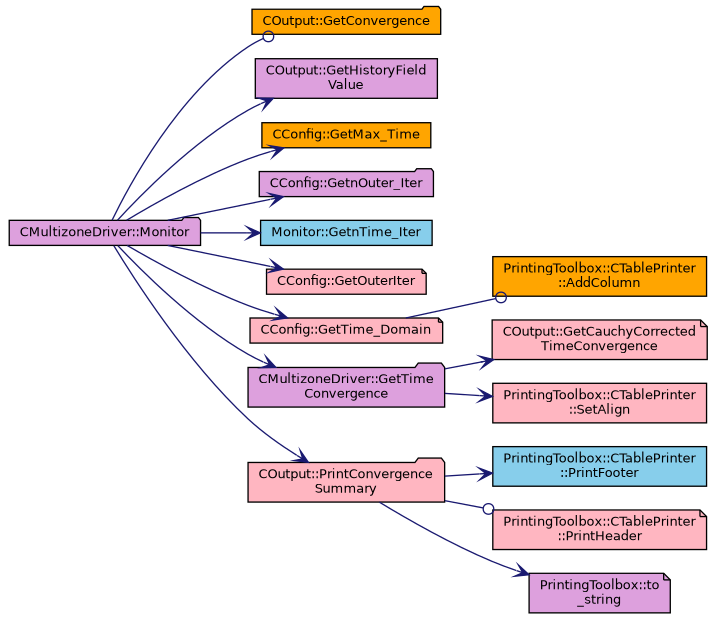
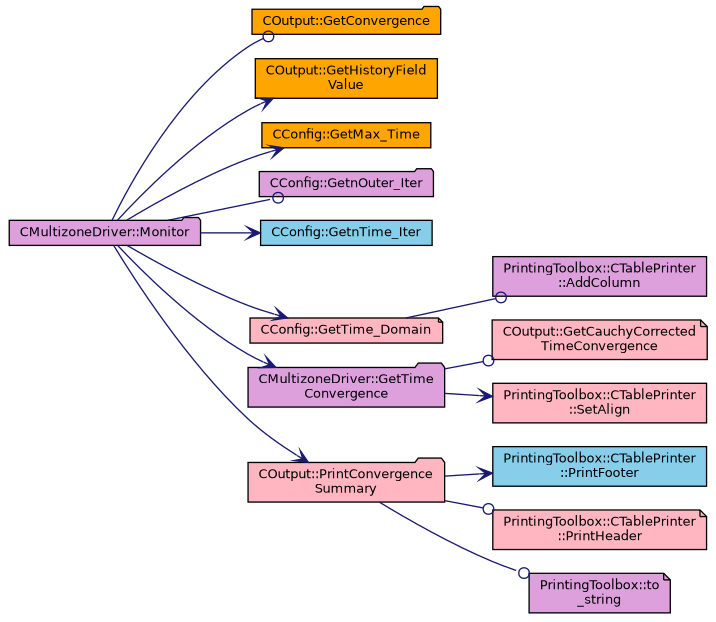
(346, 79) -> (346, 79)
(219, 210) -> (219, 210)
(346, 233) -> (346, 233)
(600, 276) -> (600, 276)
(346, 282) -> none
(464, 365) -> (464, 365)
(446, 540) -> (446, 540)
